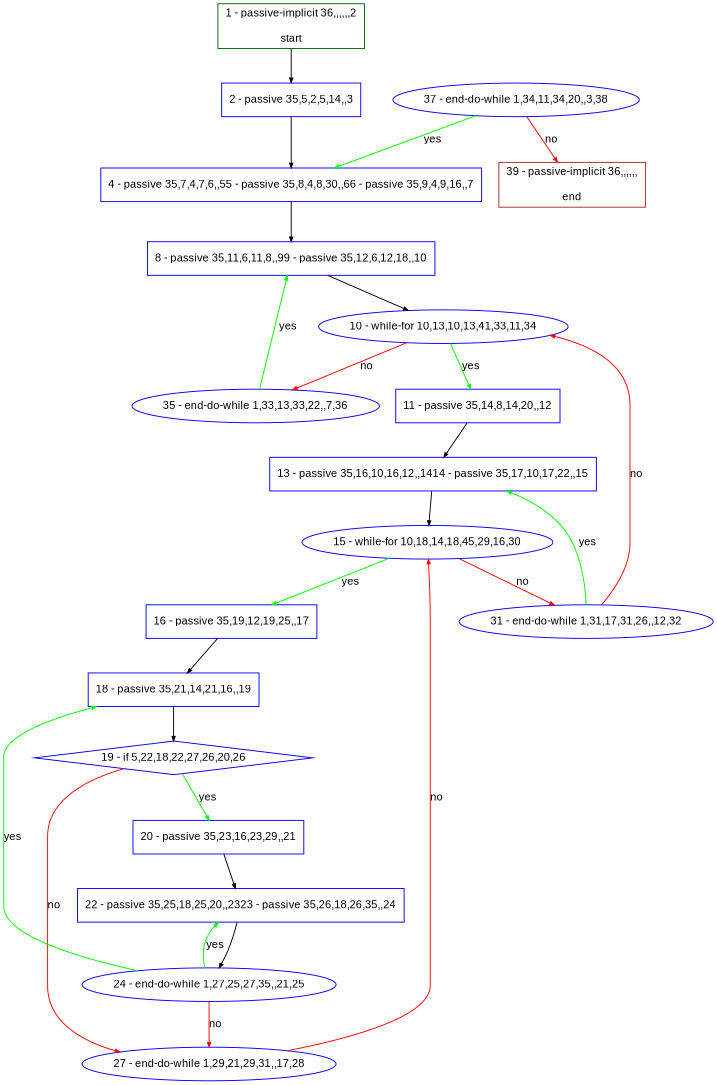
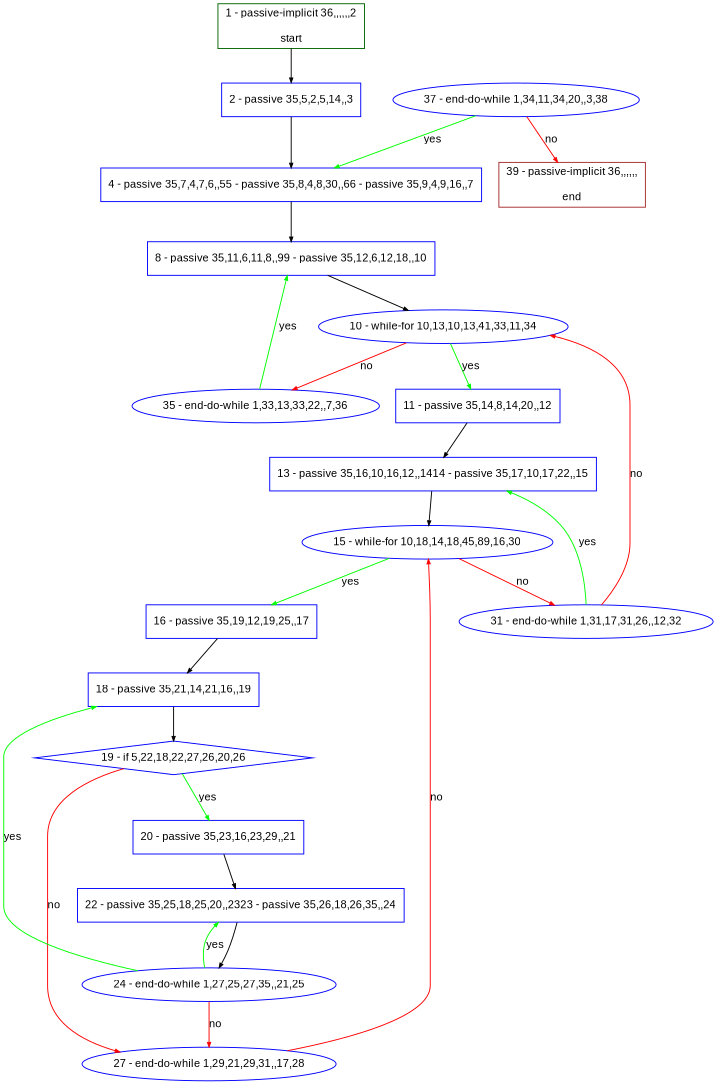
(427, 542) -> (427, 542)
